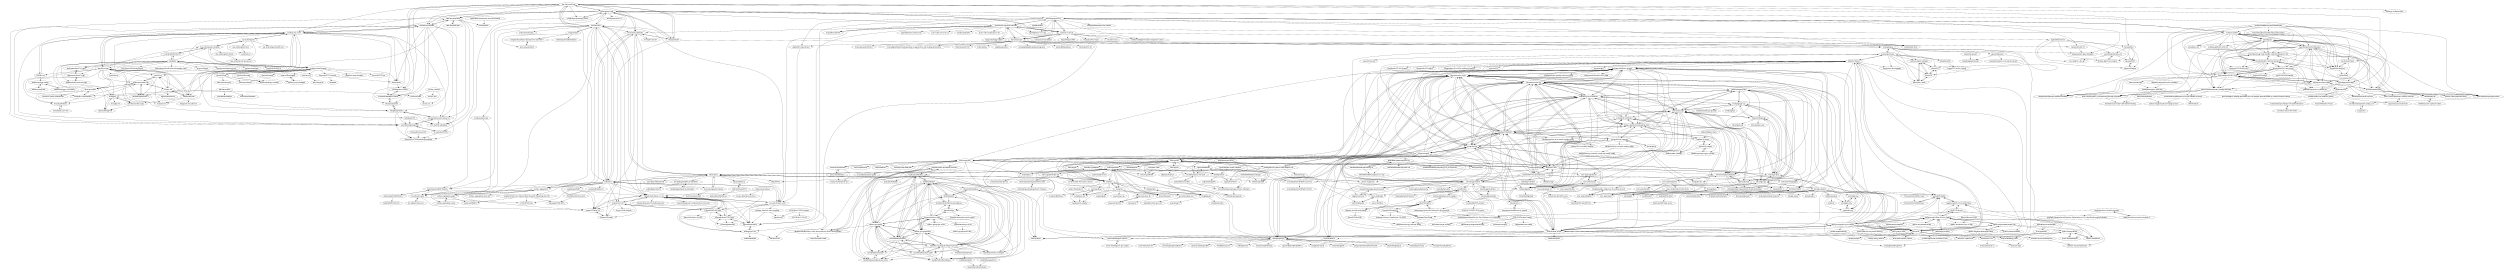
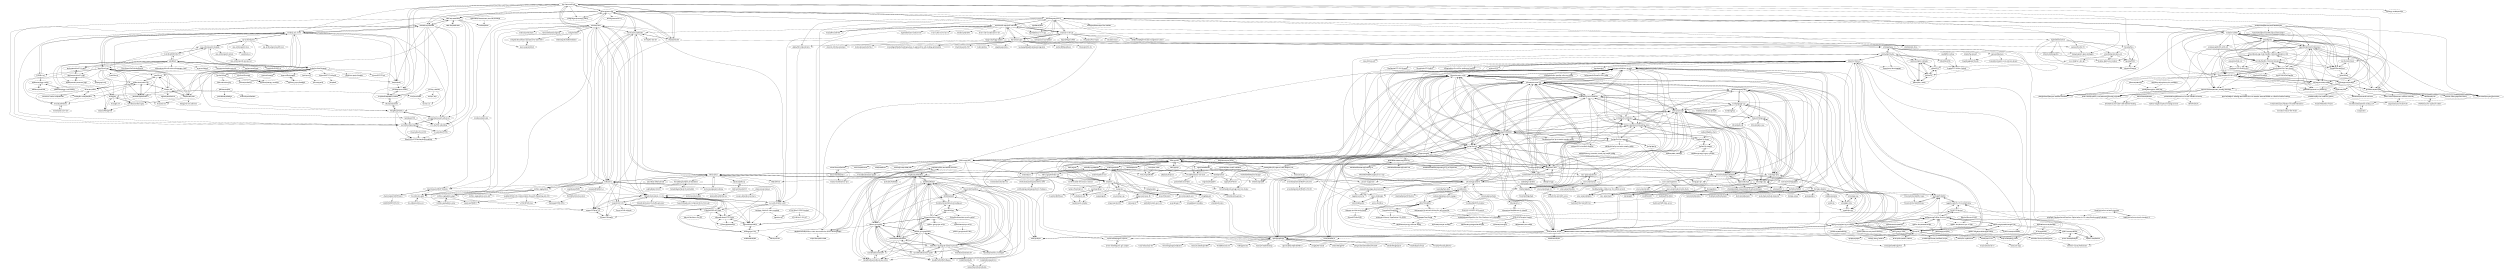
none -> (551, 33)
none -> (836, 47)
(2194, 47) -> none
none -> (1947, 54)
none -> (2051, 54)
none -> (2235, 61)
none -> (101, 83)
(1708, 101) -> (1754, 109)
(1234, 189) -> (1234, 189)
(1418, 189) -> none
(1488, 189) -> none
none -> (1195, 203)
